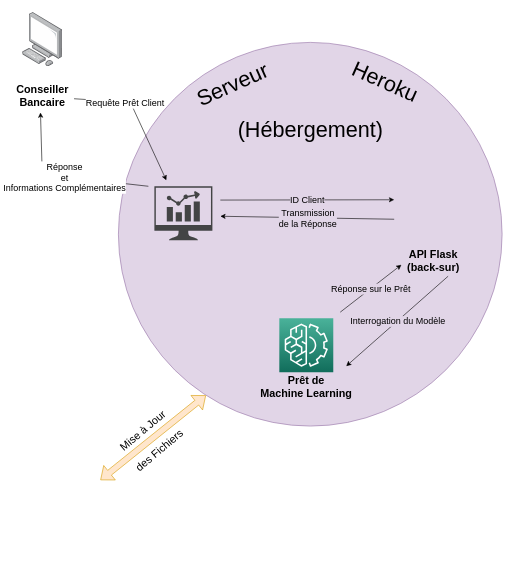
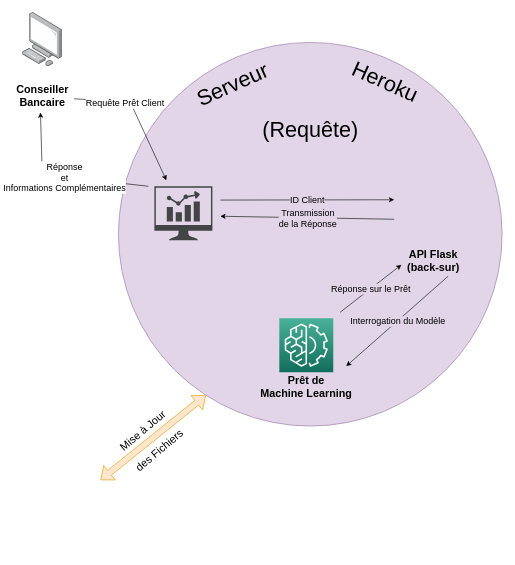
(311, 129) -> (311, 129)
